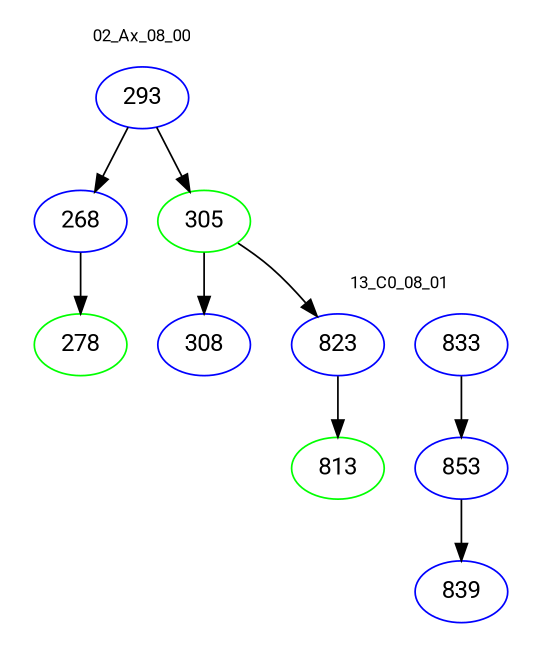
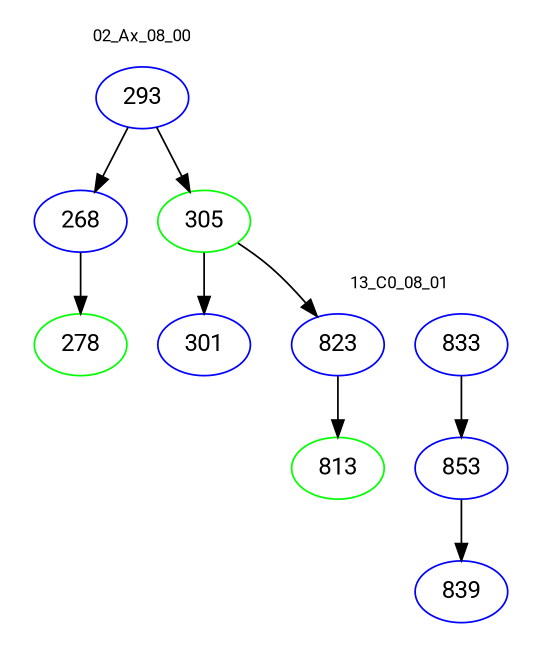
(204, 345) -> (204, 345)
